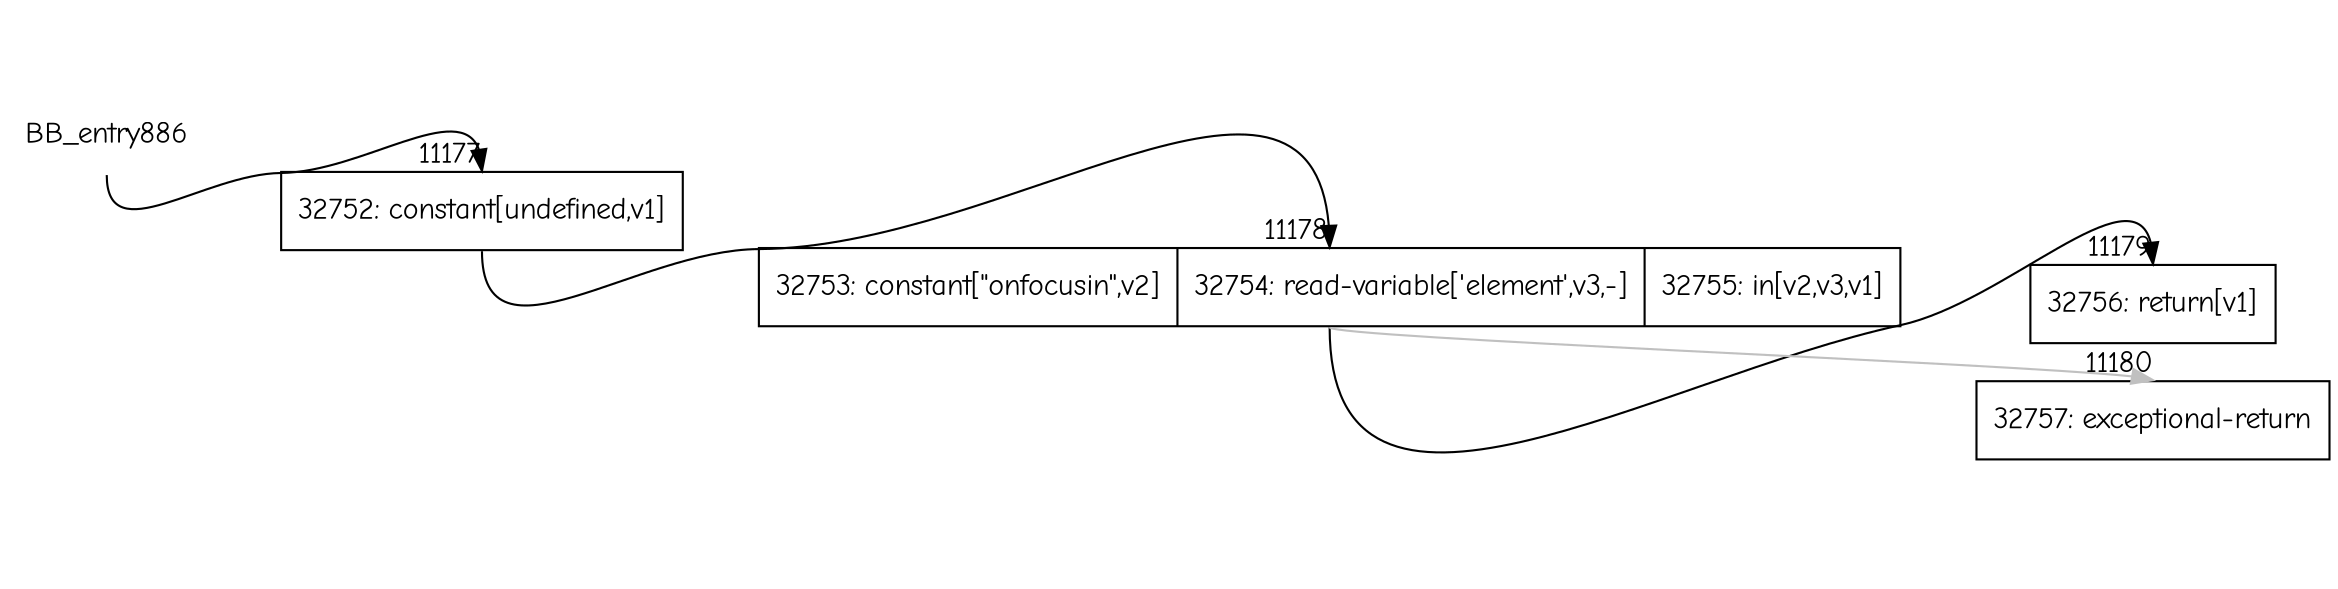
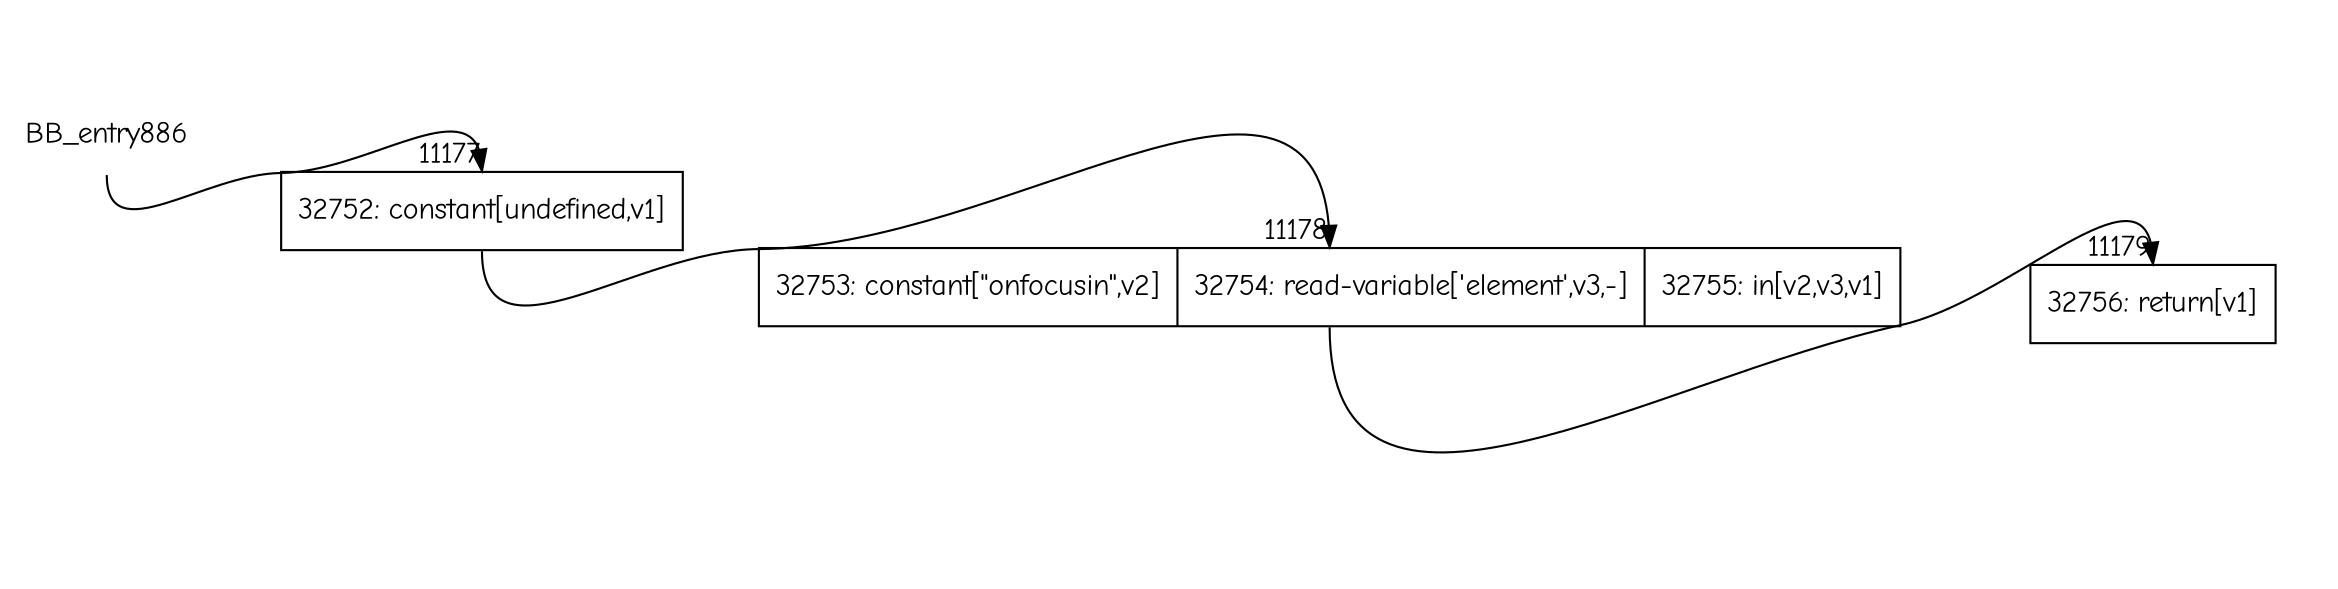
(2153, 420) -> none
